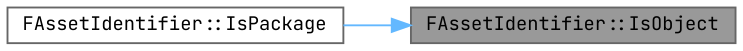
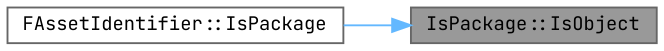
(573, 25) -> (534, 25)
